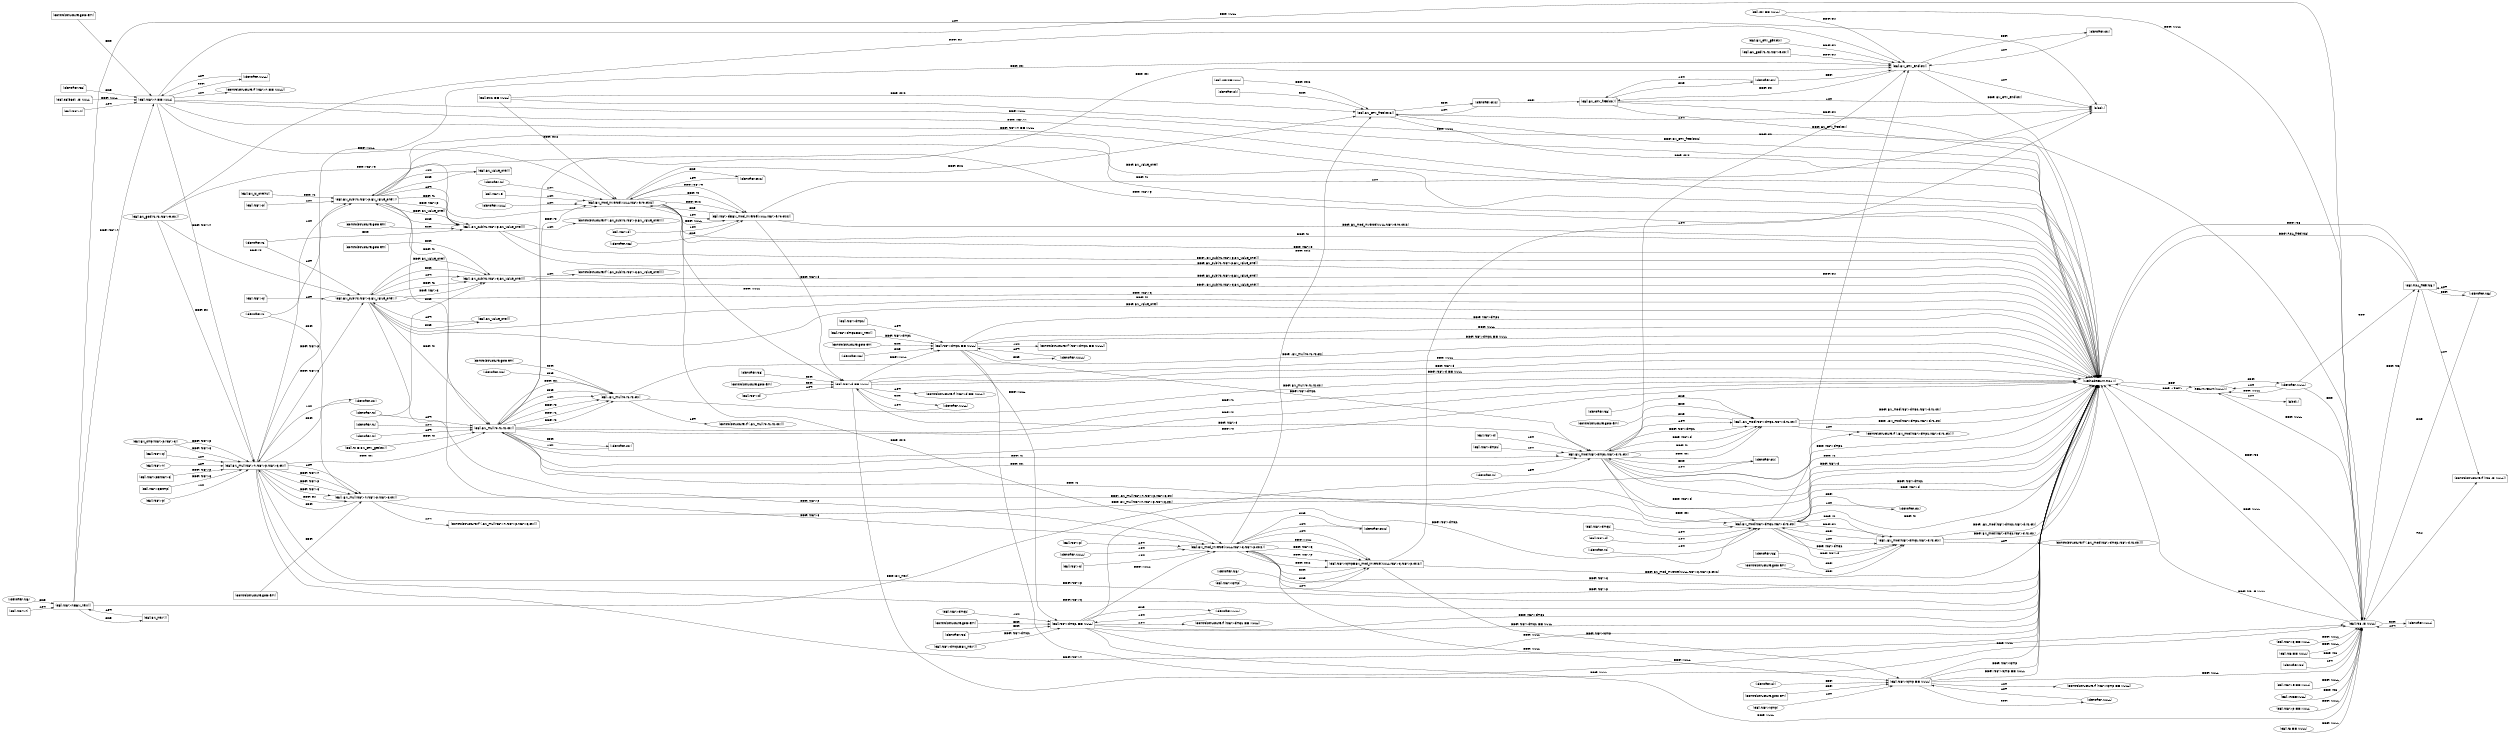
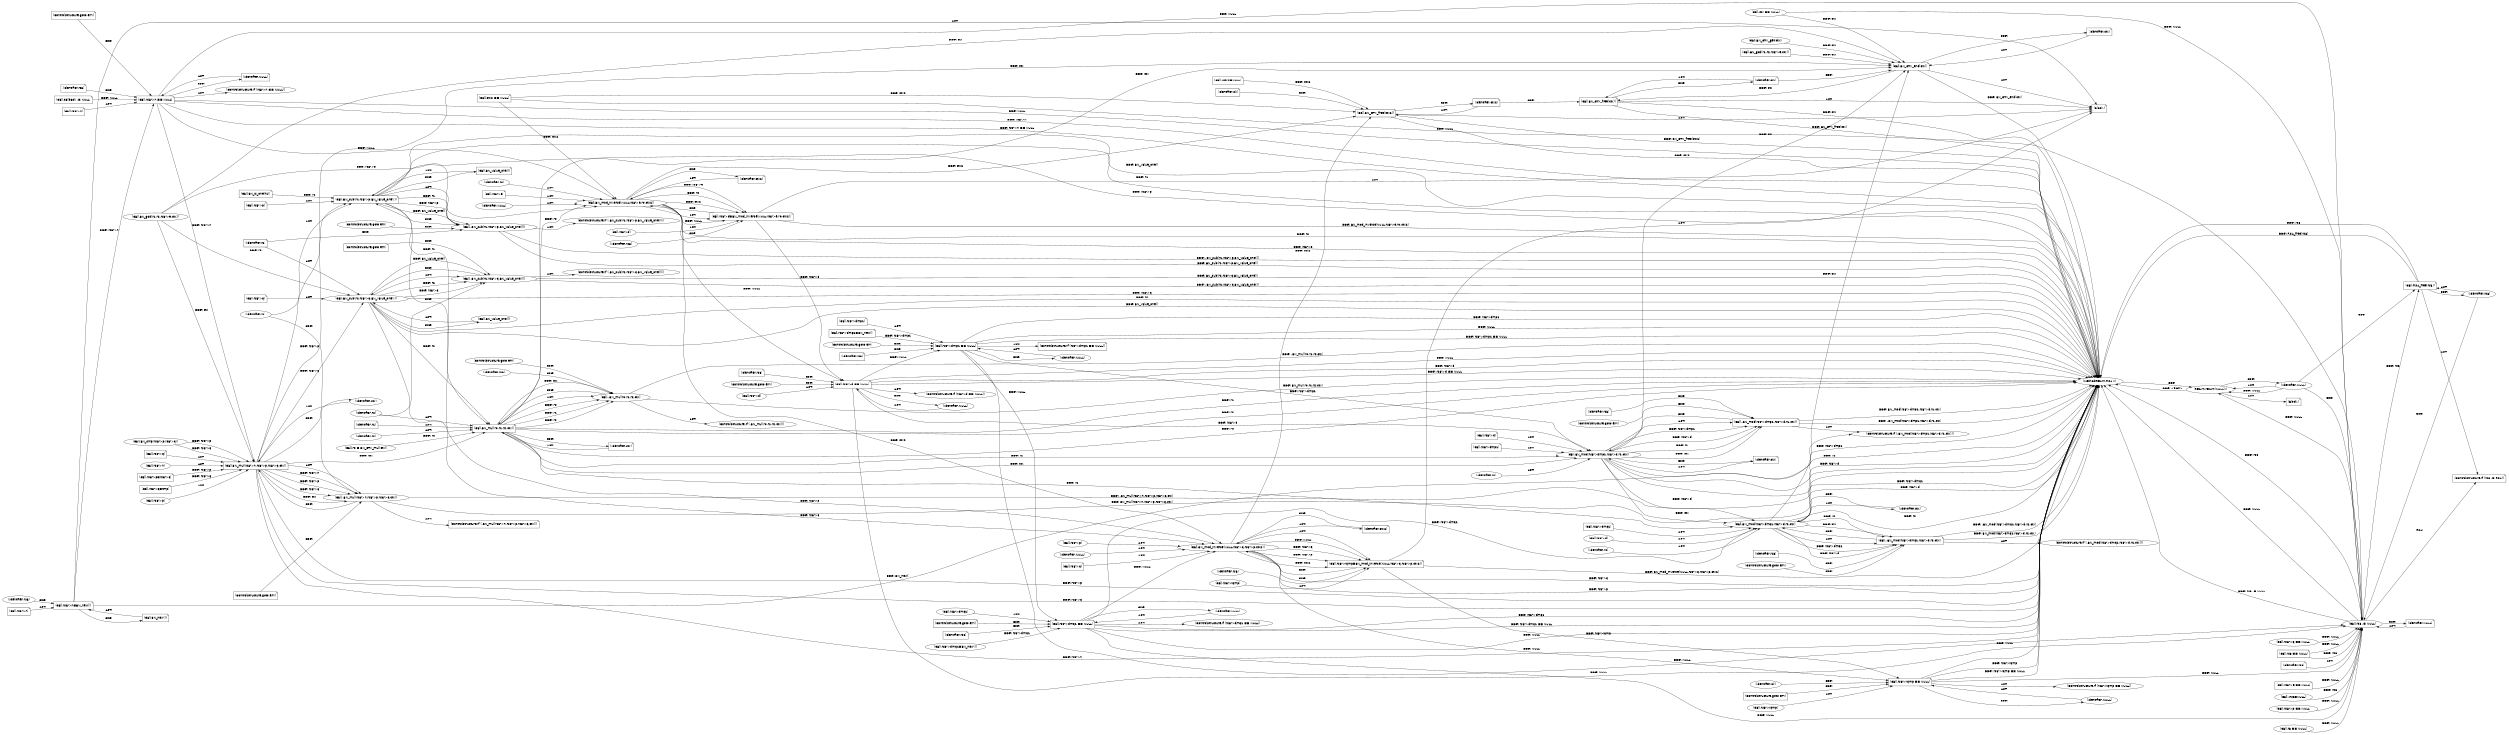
(366, 448) -> (366, 448)
(2480, 478) -> (2479, 478)
